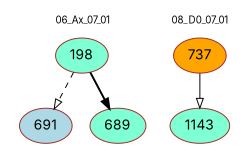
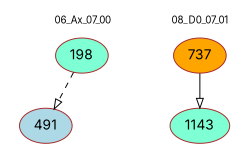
(83, 21) -> (83, 21)
(46, 126) -> (46, 126)
(118, 126) -> none
